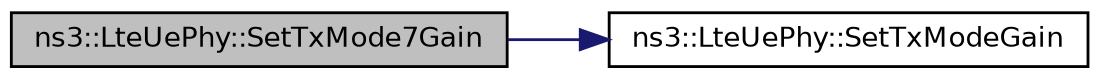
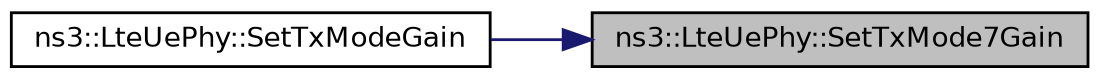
(544, 40) -> (527, 40)
